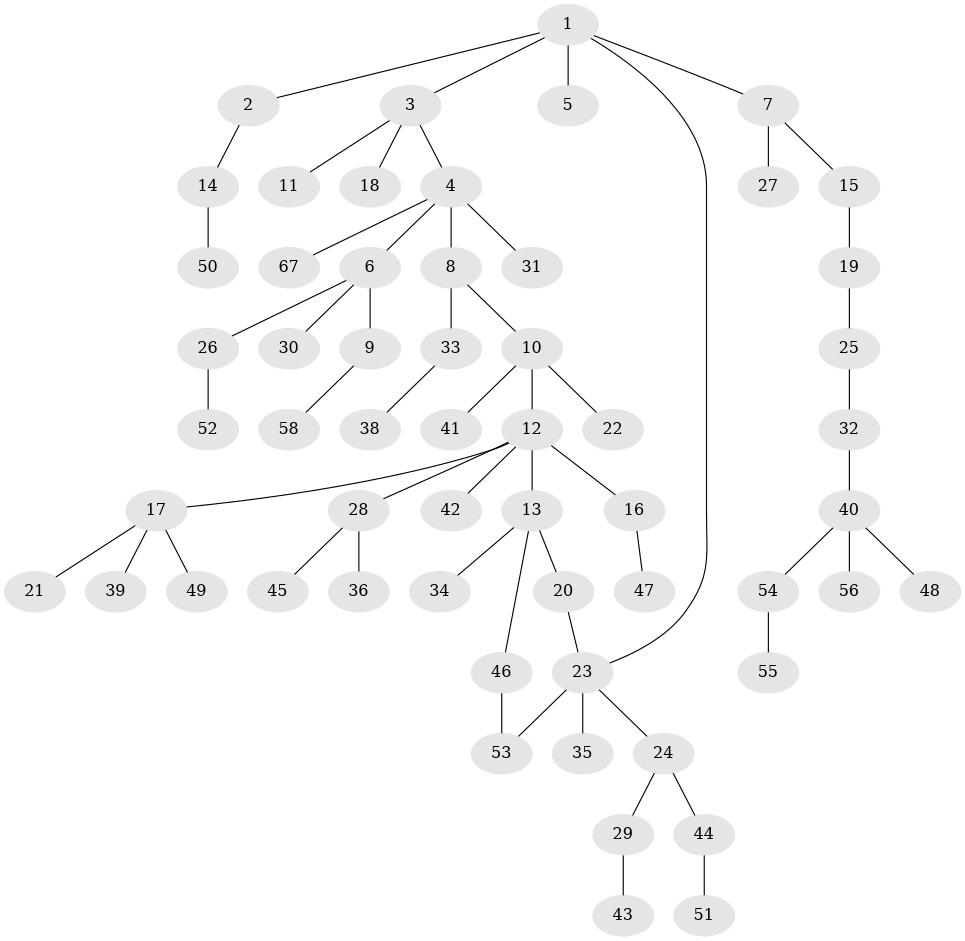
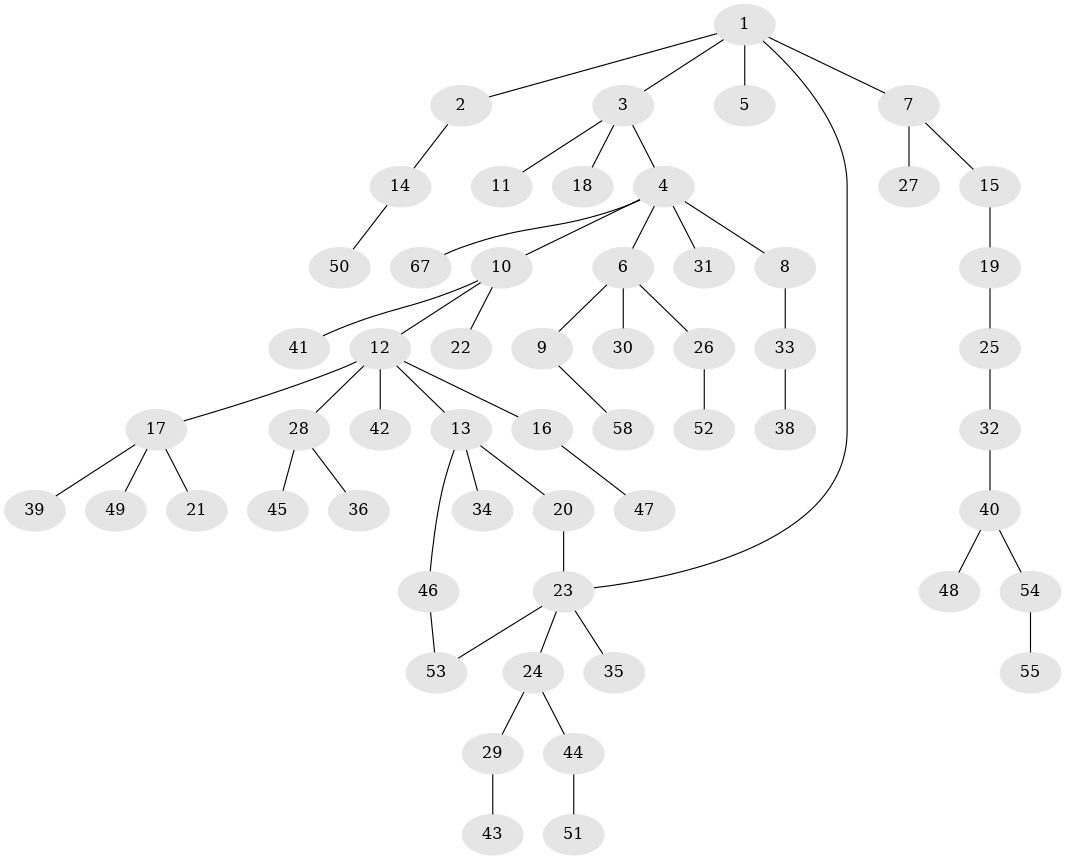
(491, 308) -> (583, 227)
(849, 592) -> none
